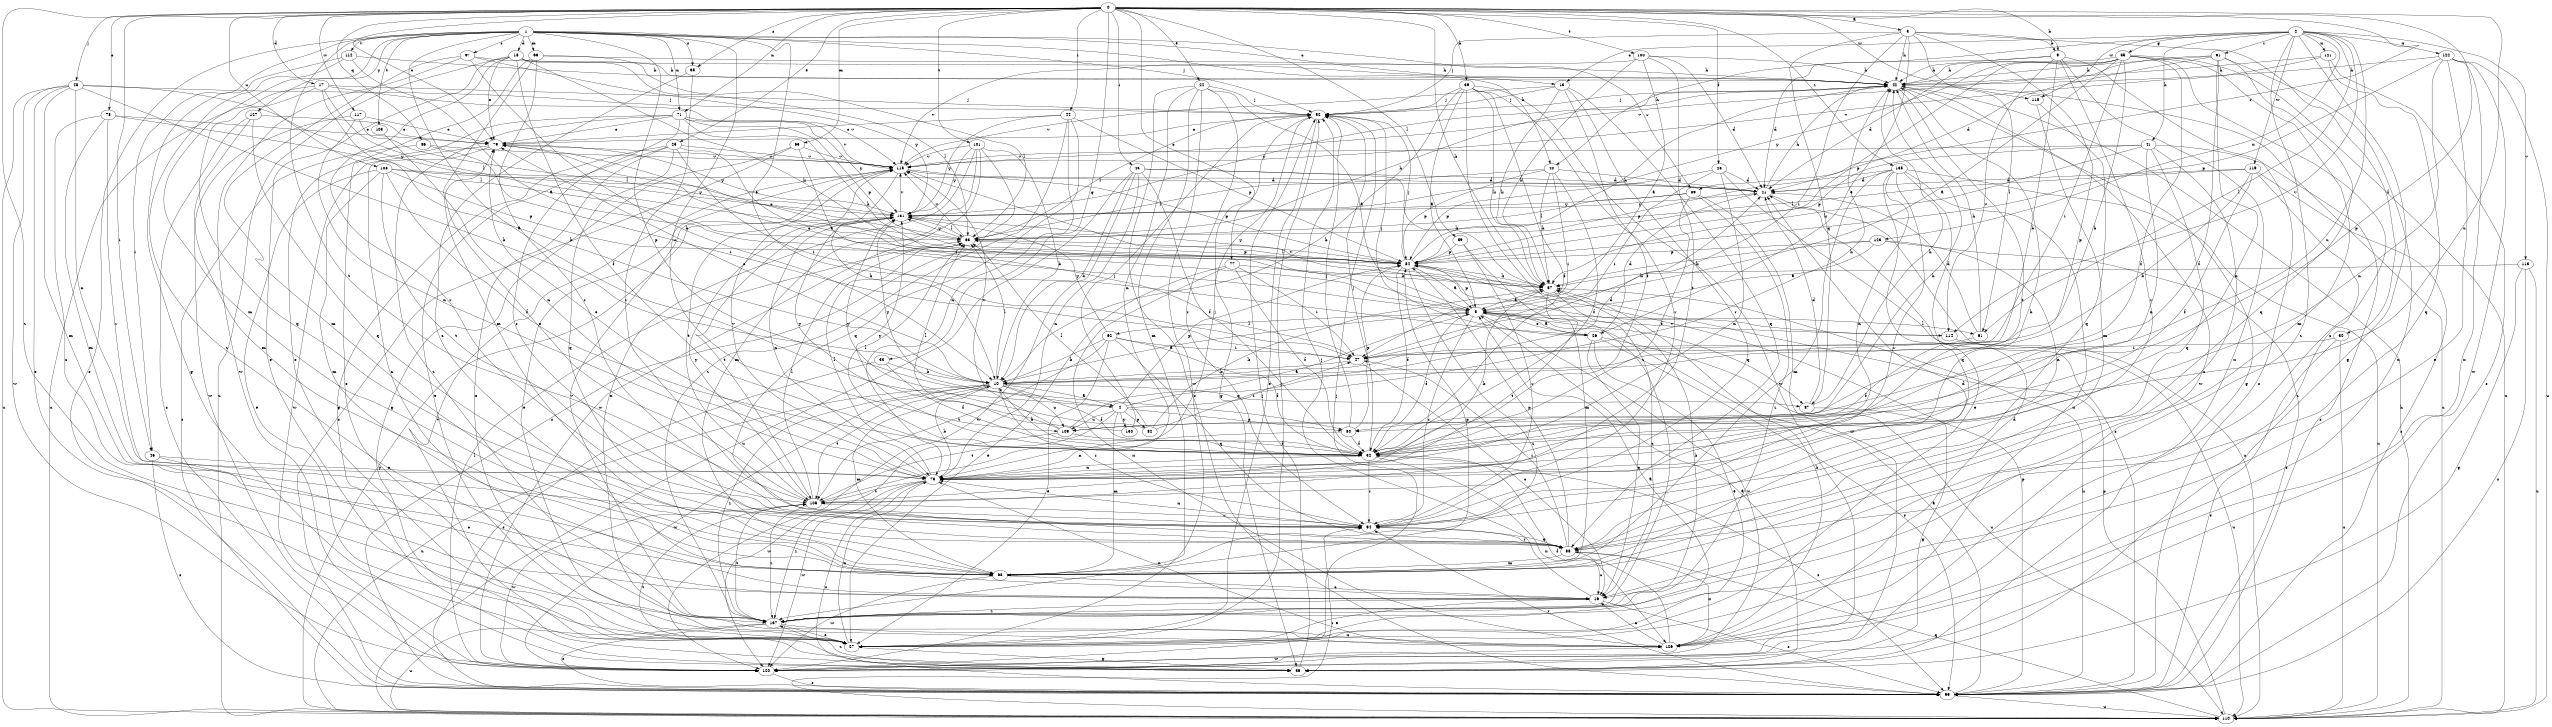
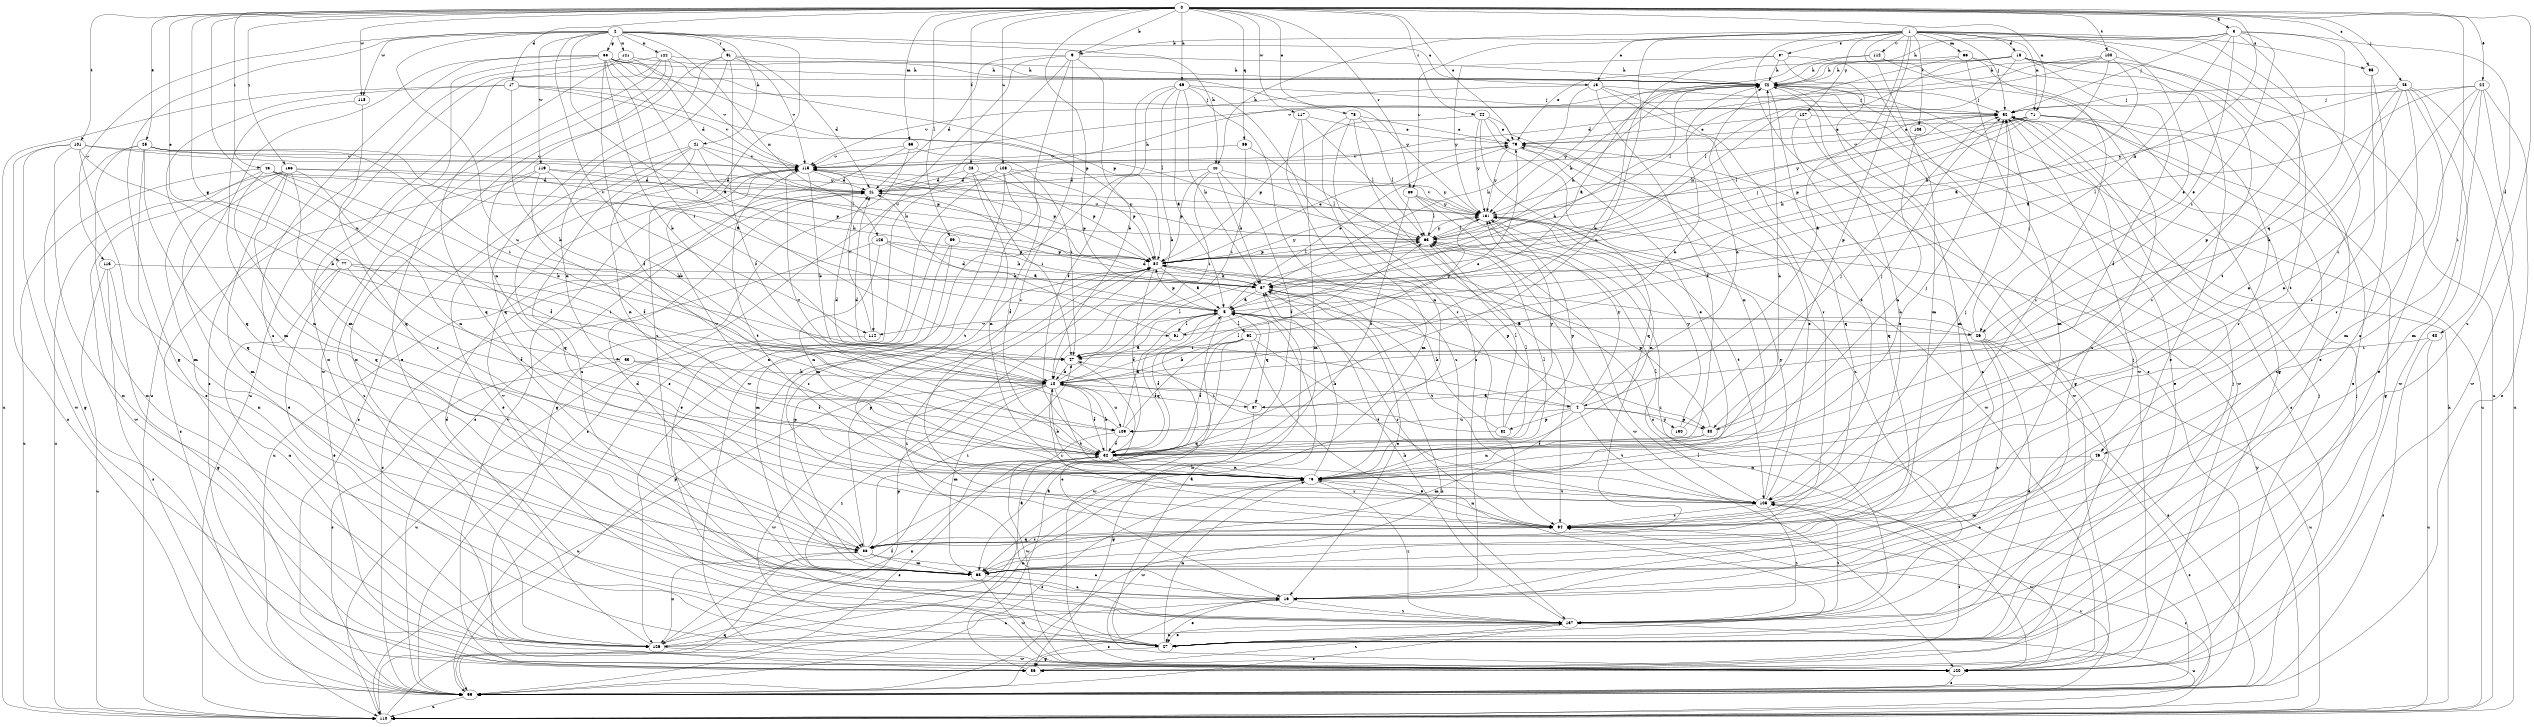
none -> (1548, 561)
